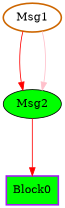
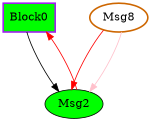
(32, 18) -> (119, 18)
none -> (38, 59)
